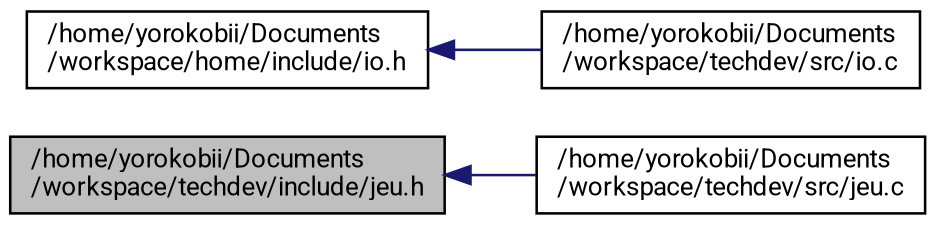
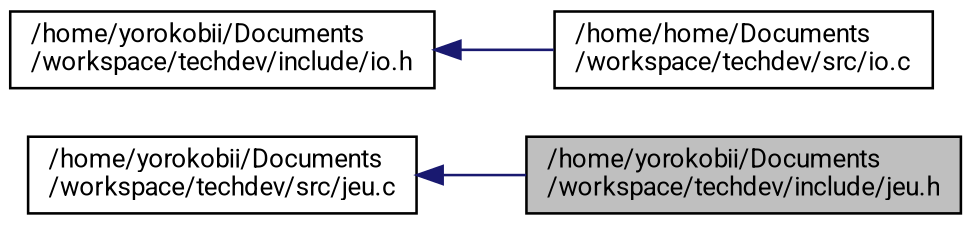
(227, 50) -> (222, 50)
(731, 50) -> (744, 50)
(503, 175) -> (485, 175)
